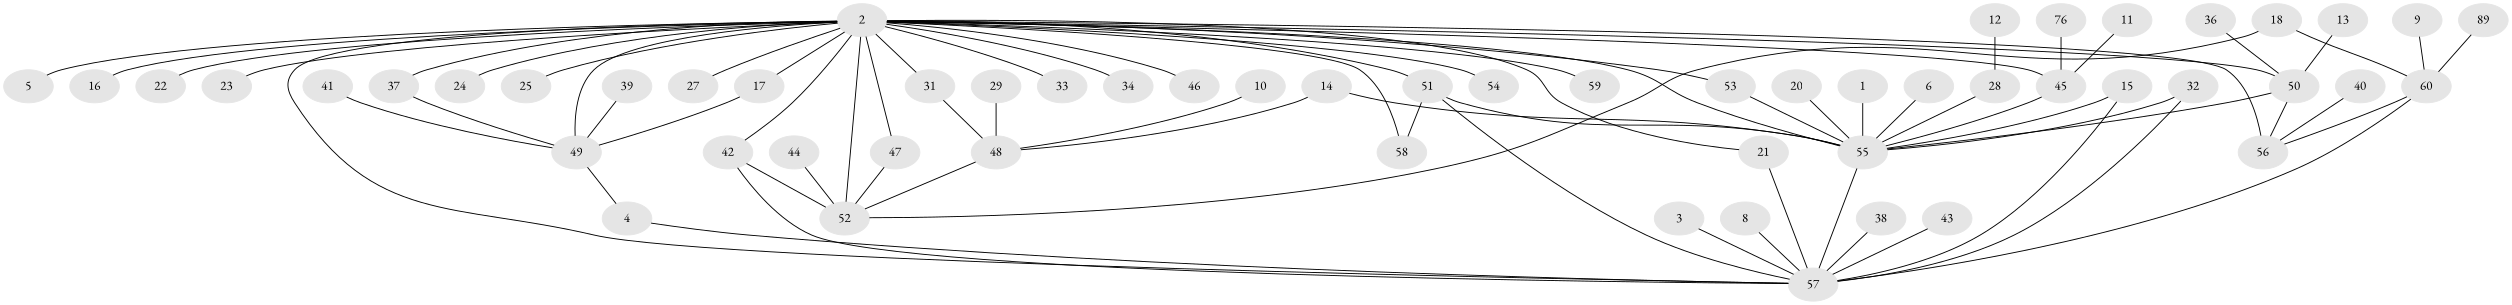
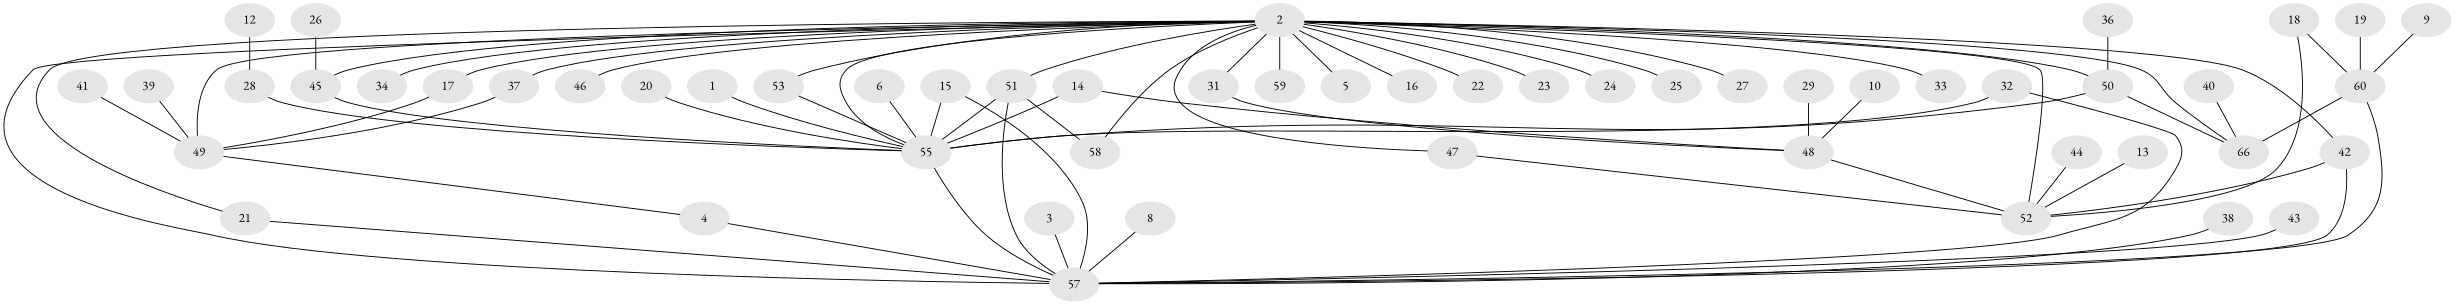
(2061, 20) -> (316, 20)
(2127, 20) -> none
(2483, 20) -> (2360, 20)
(2319, 53) -> (2085, 185)
(1494, 86) -> none
(2263, 152) -> (2244, 152)
